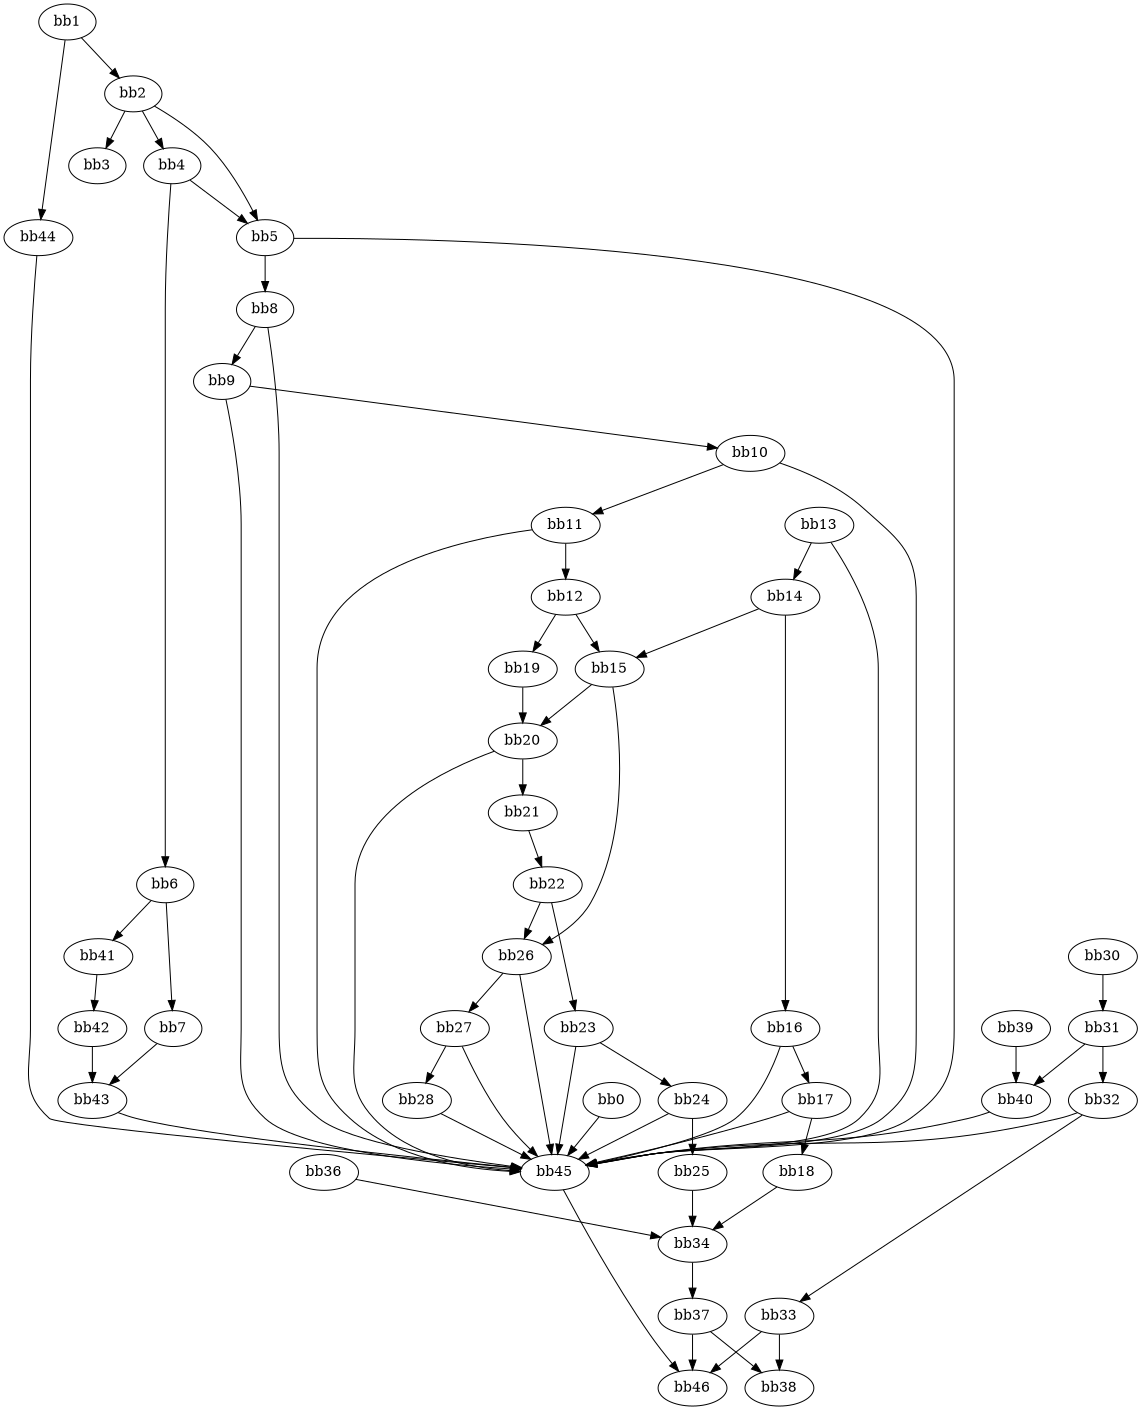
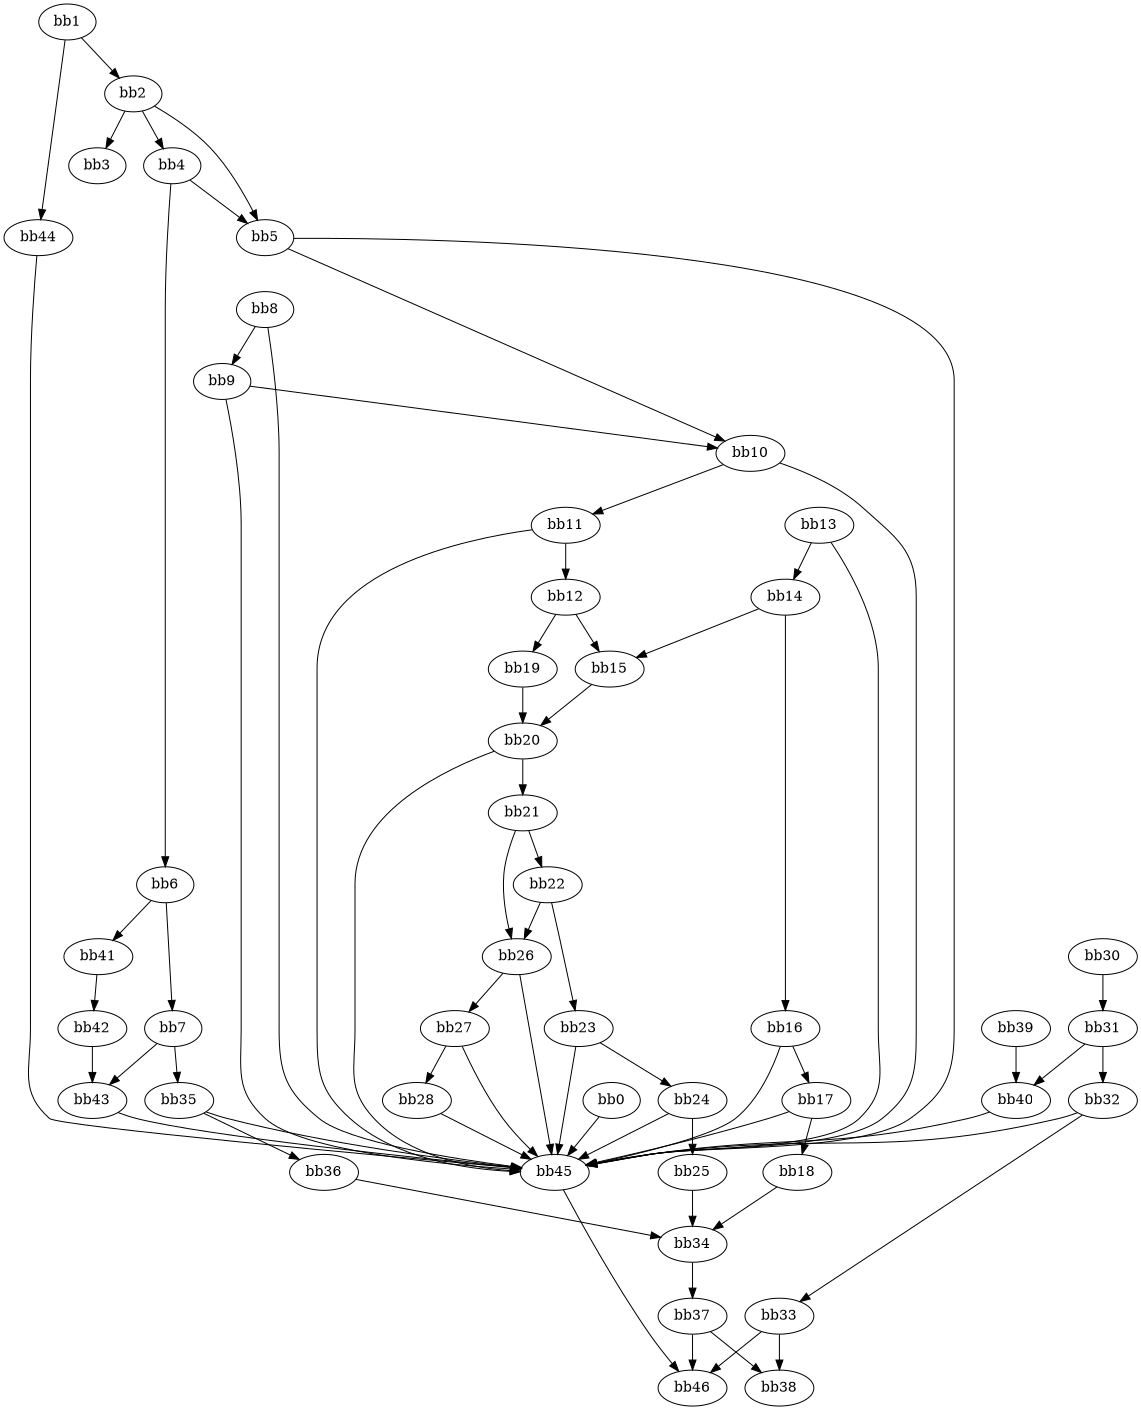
(265, 269) -> (502, 343)
(616, 824) -> (504, 879)
none -> (179, 1100)
